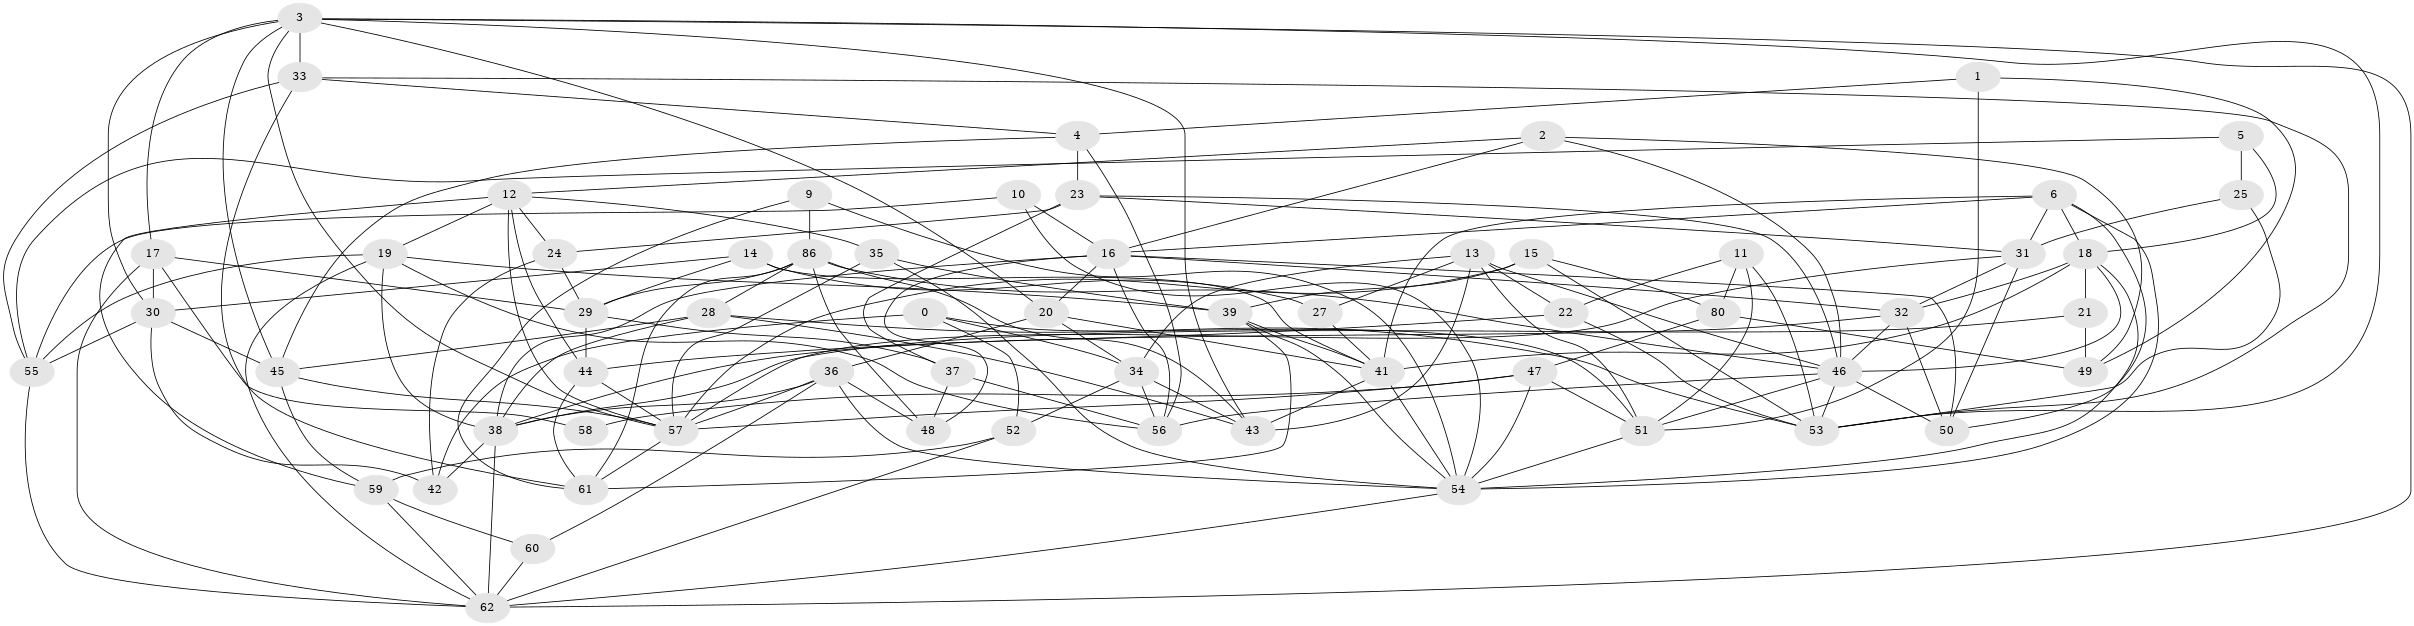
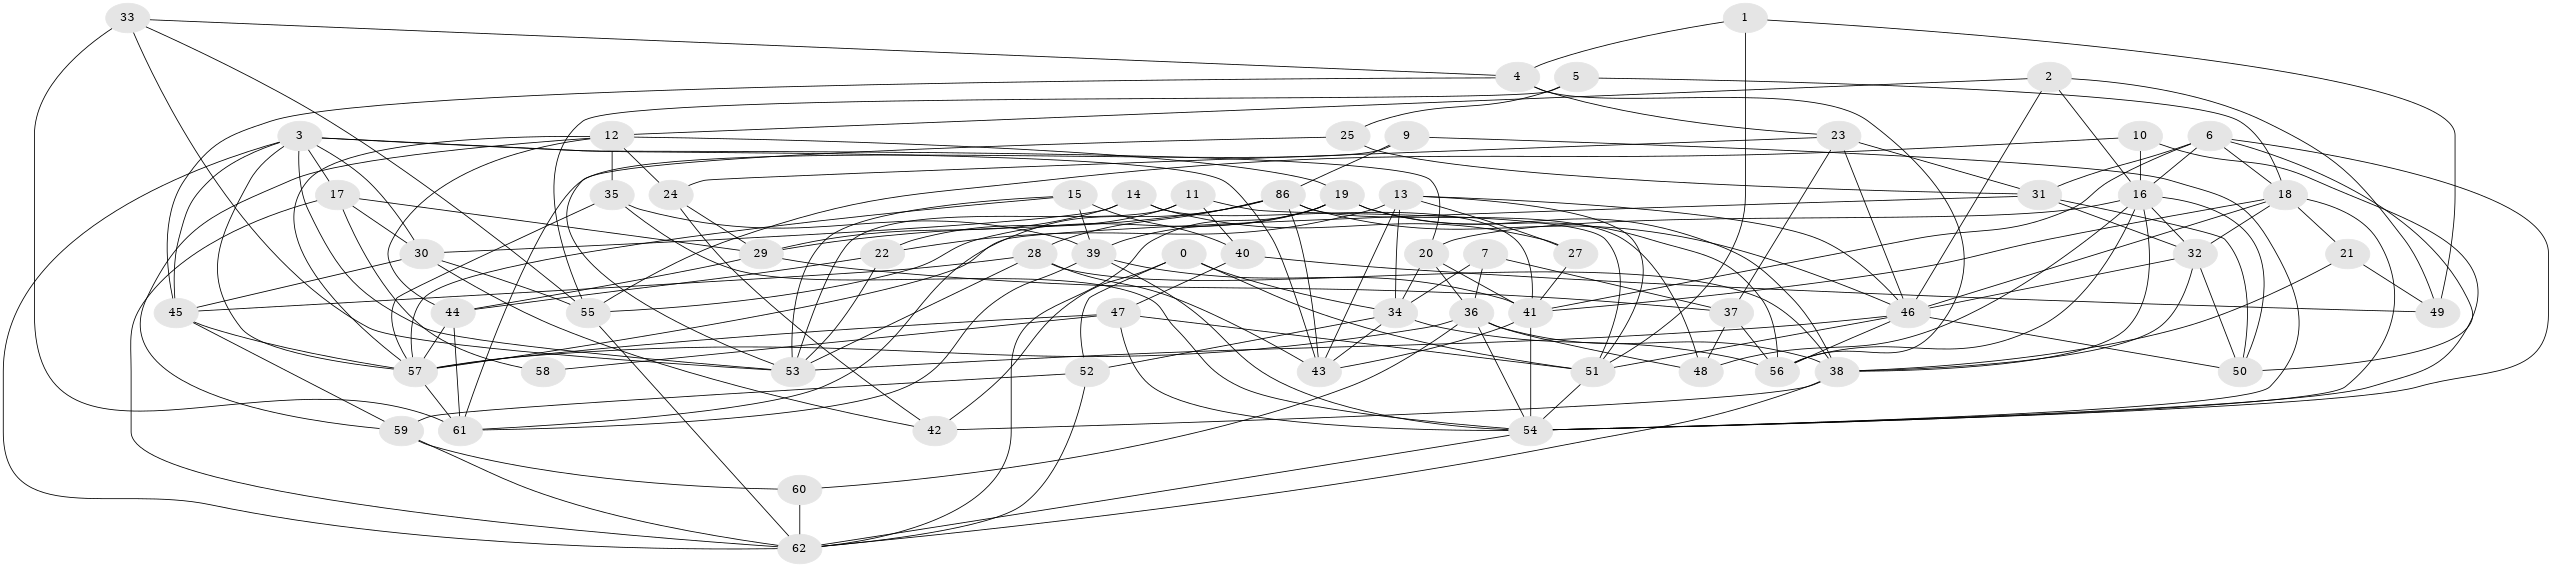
(300, 48) -> none
none -> (1486, 254)
(1718, 313) -> (1243, 254)
